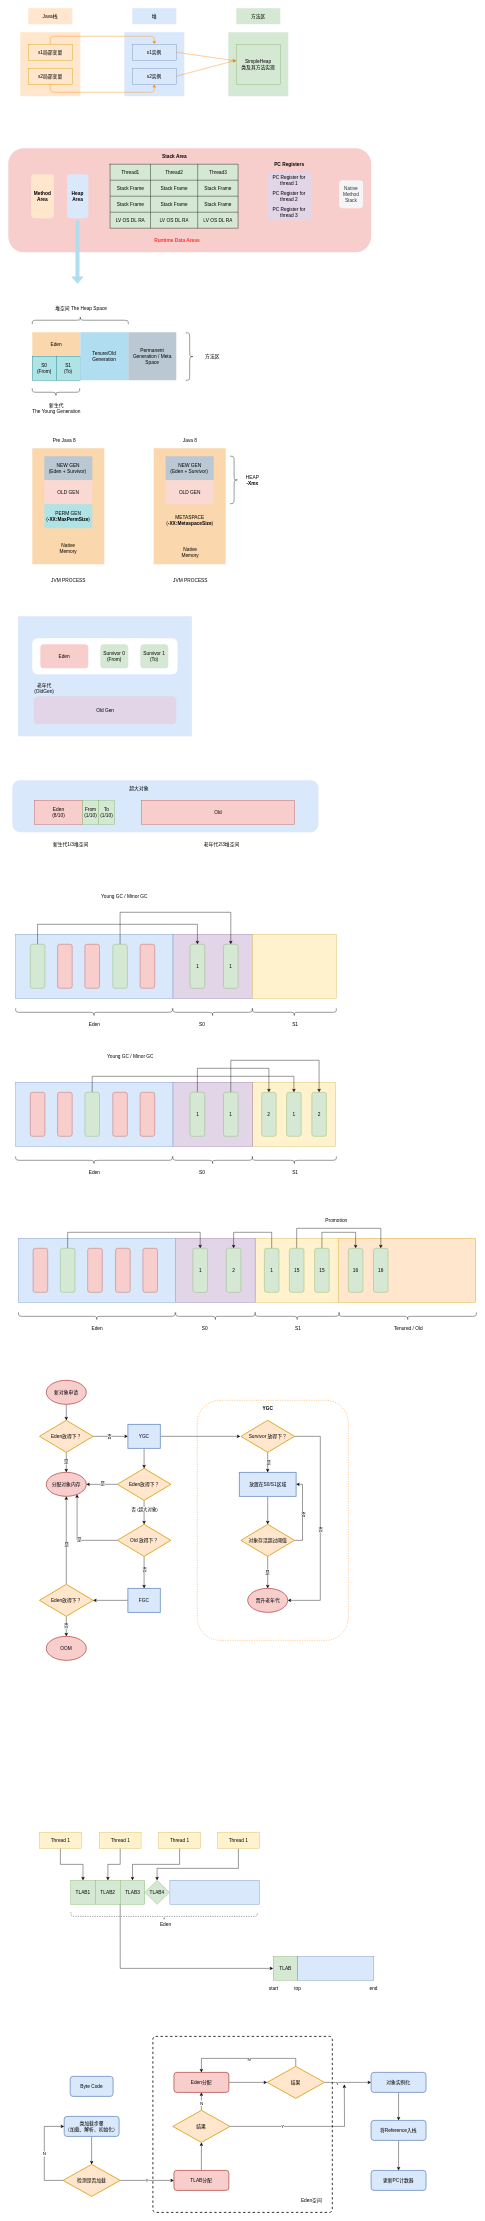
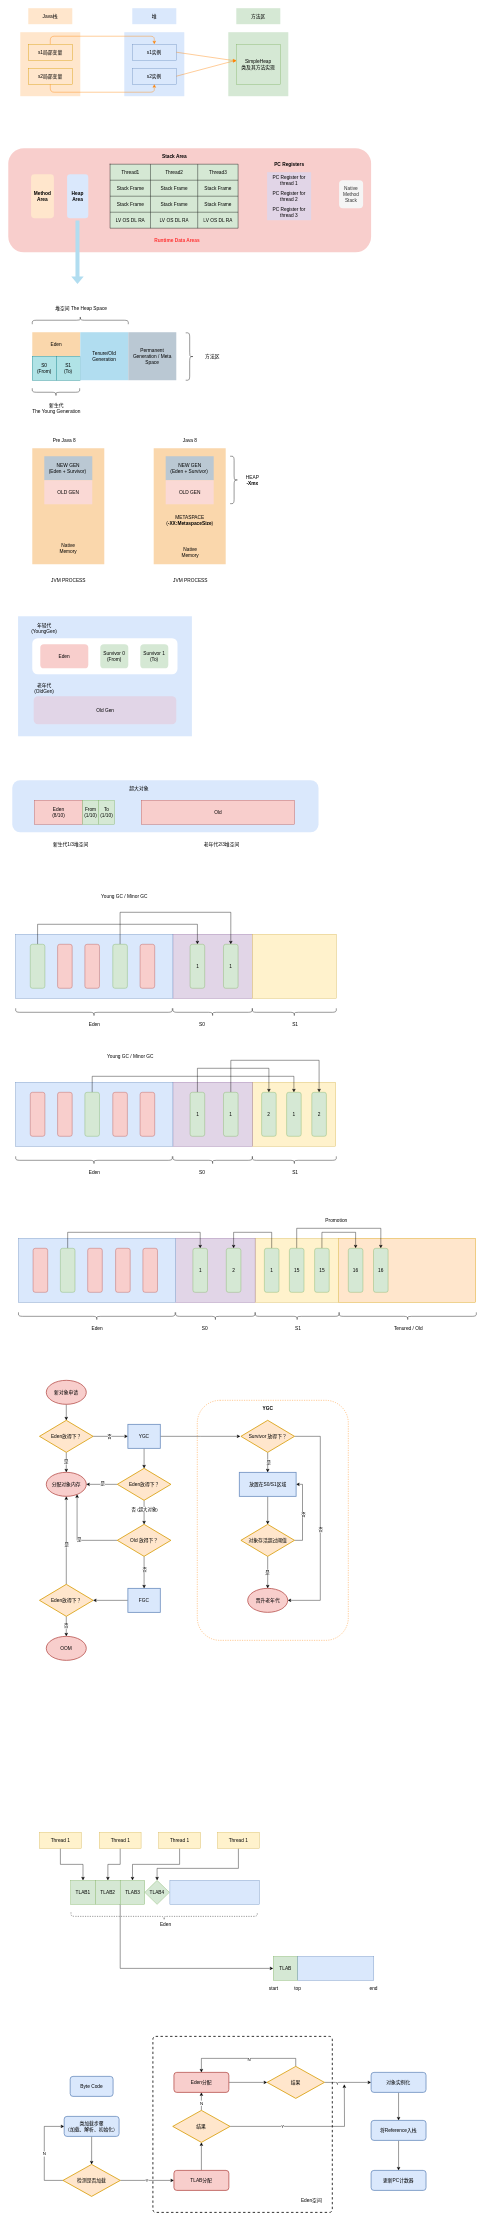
(68, 516) -> none
none -> (44, 628)
